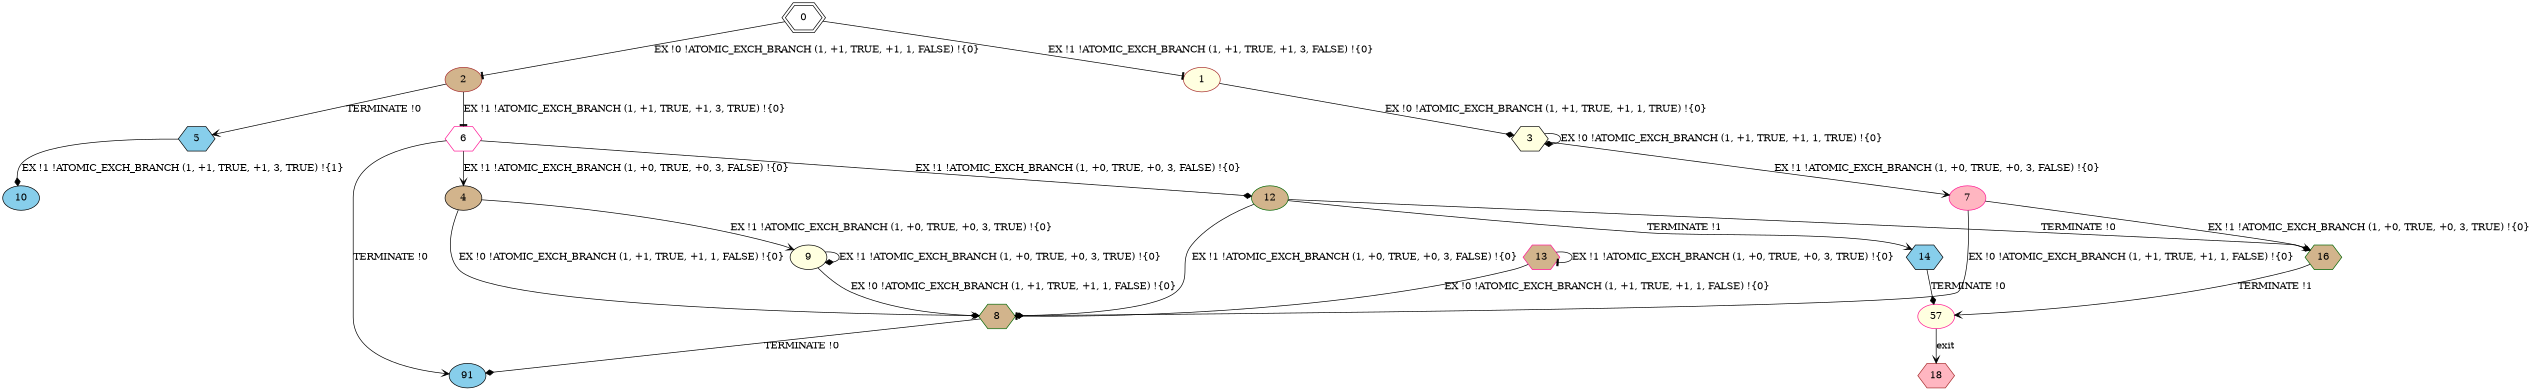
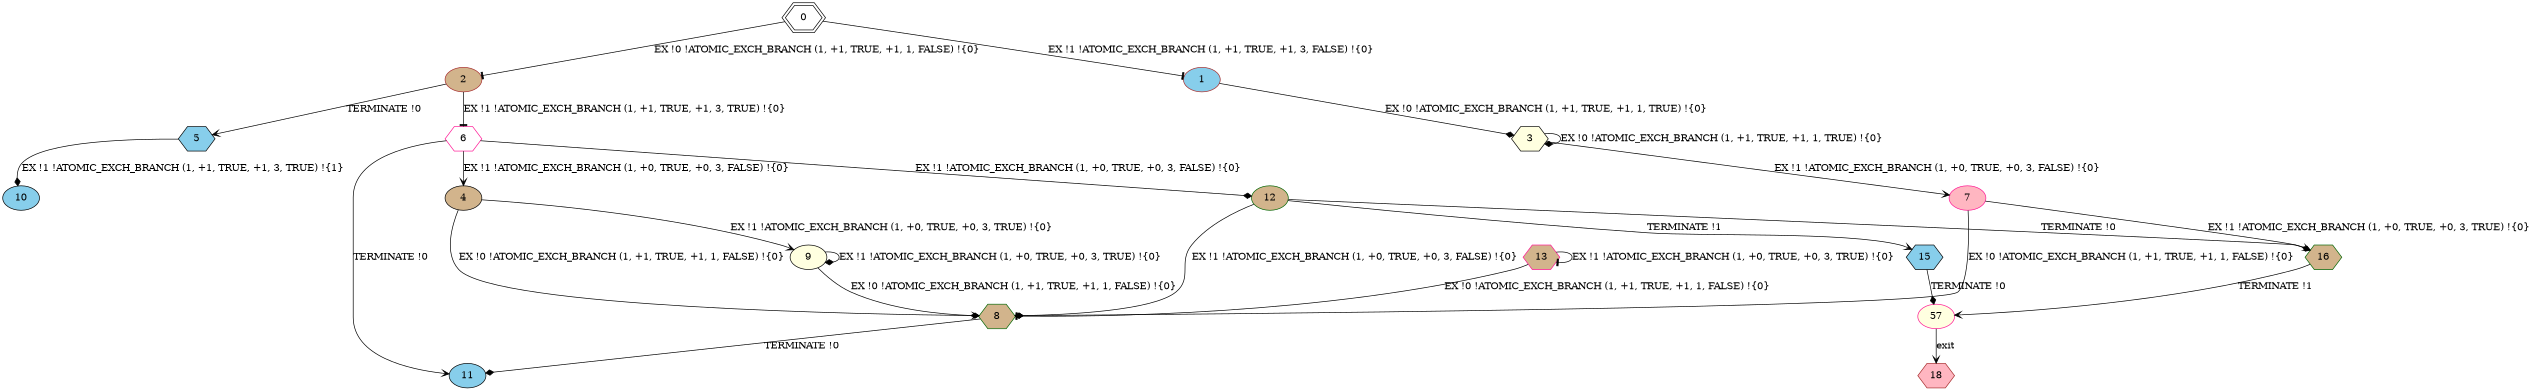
(1202, 80) -> (1202, 80)
(1925, 257) -> (1925, 257)
(468, 376) -> (468, 376)
